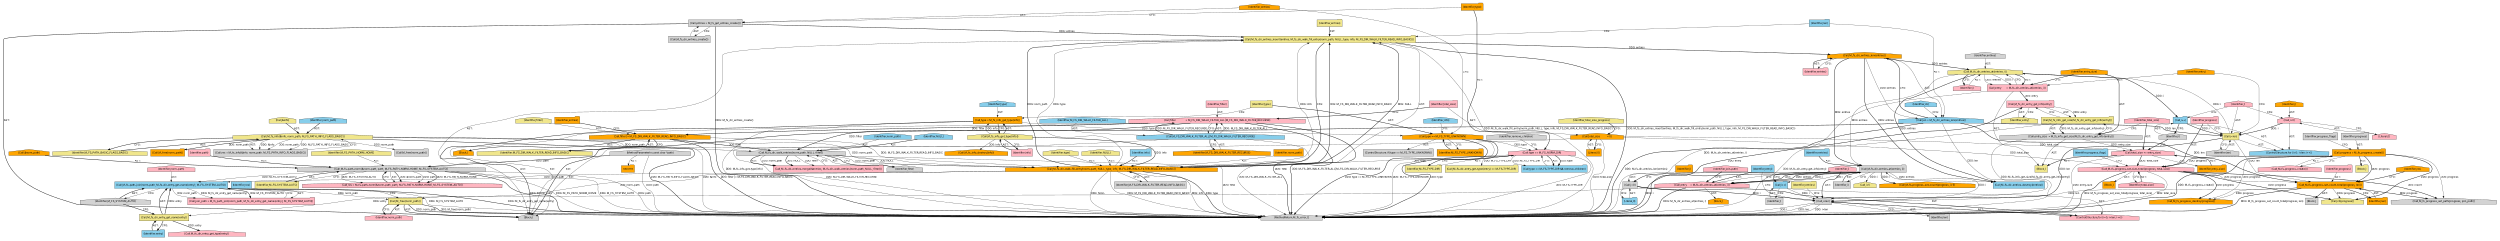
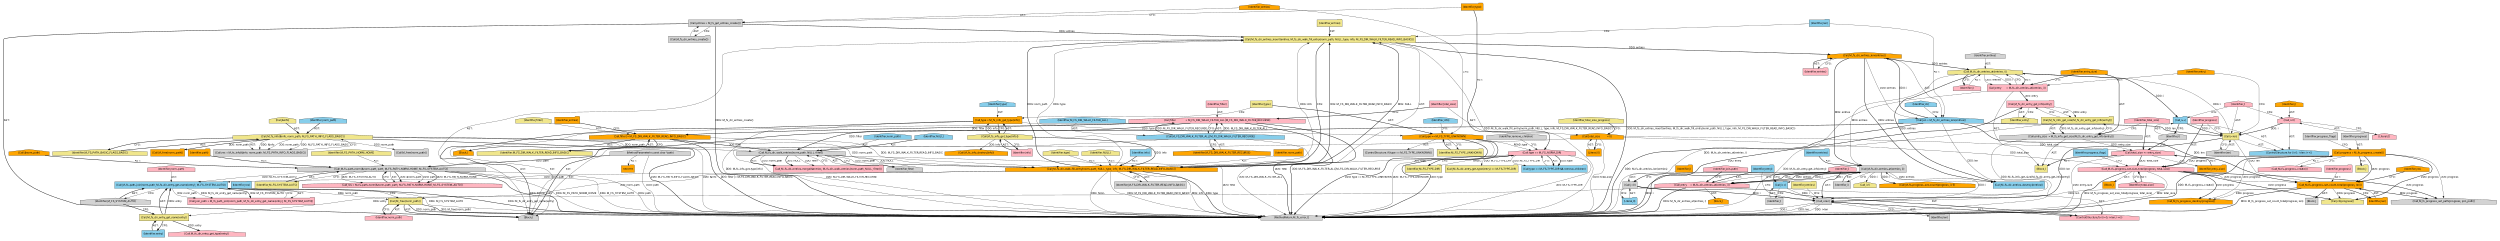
(1903, 88) -> (1903, 88)
(1521, 145) -> (1521, 145)
(199, 153) -> (199, 153)
(1460, 153) -> (1460, 153)
(1478, 161) -> (1478, 161)
(2415, 185) -> (2415, 185)
